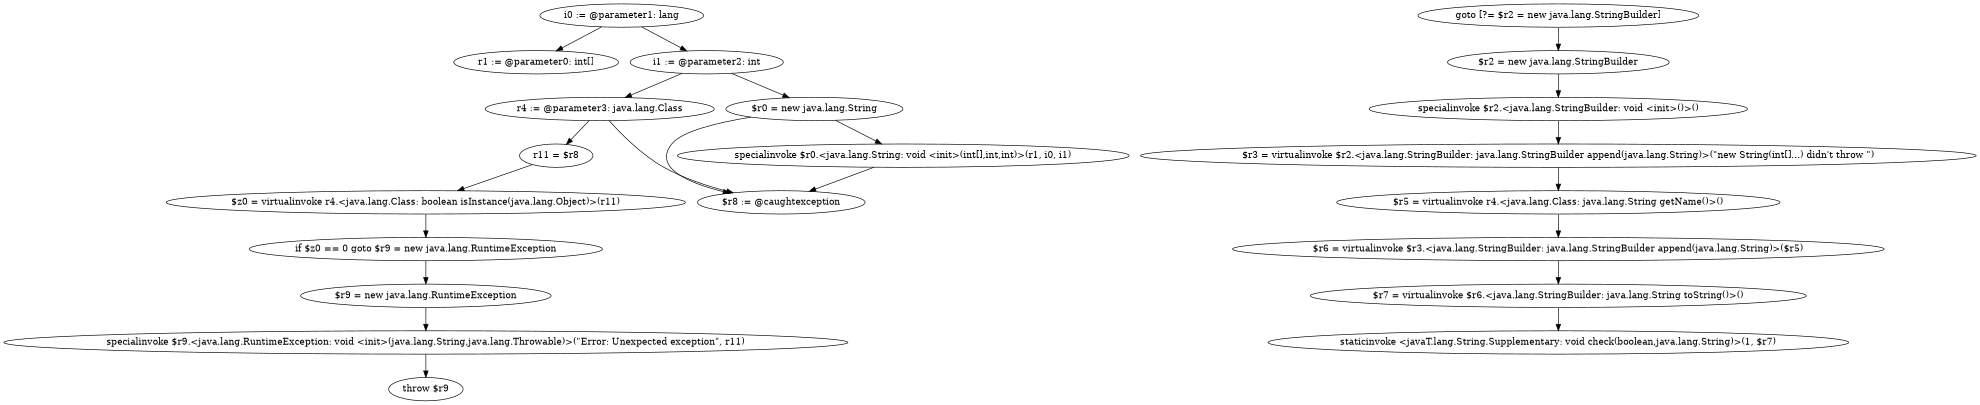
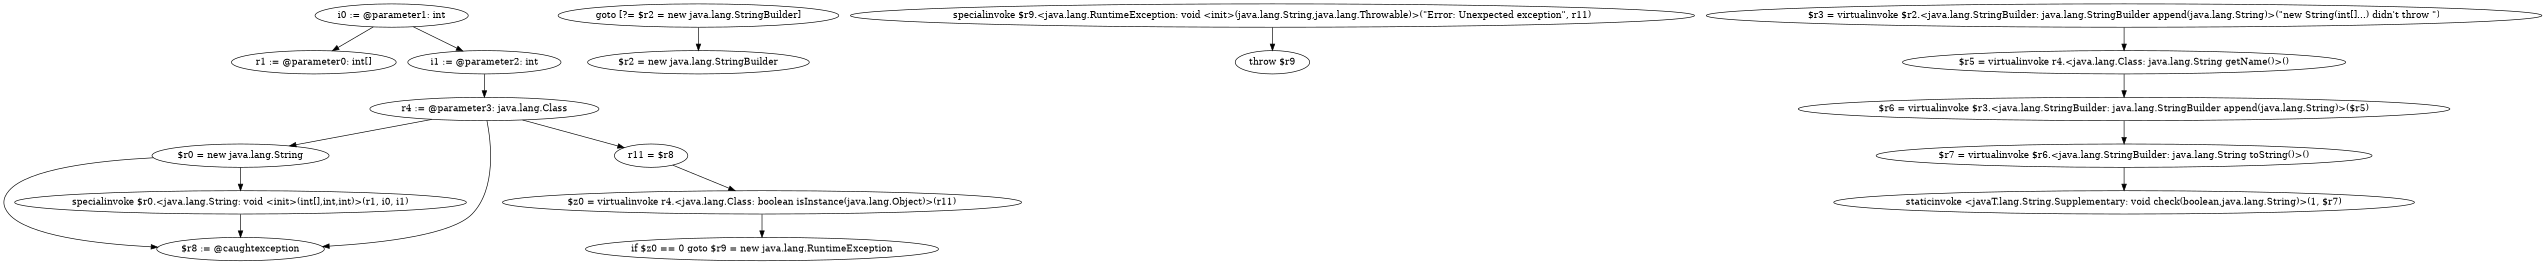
(622, 16) -> (392, 16)
(757, 84) -> (364, 132)
(1558, 109) -> none
(426, 296) -> none
